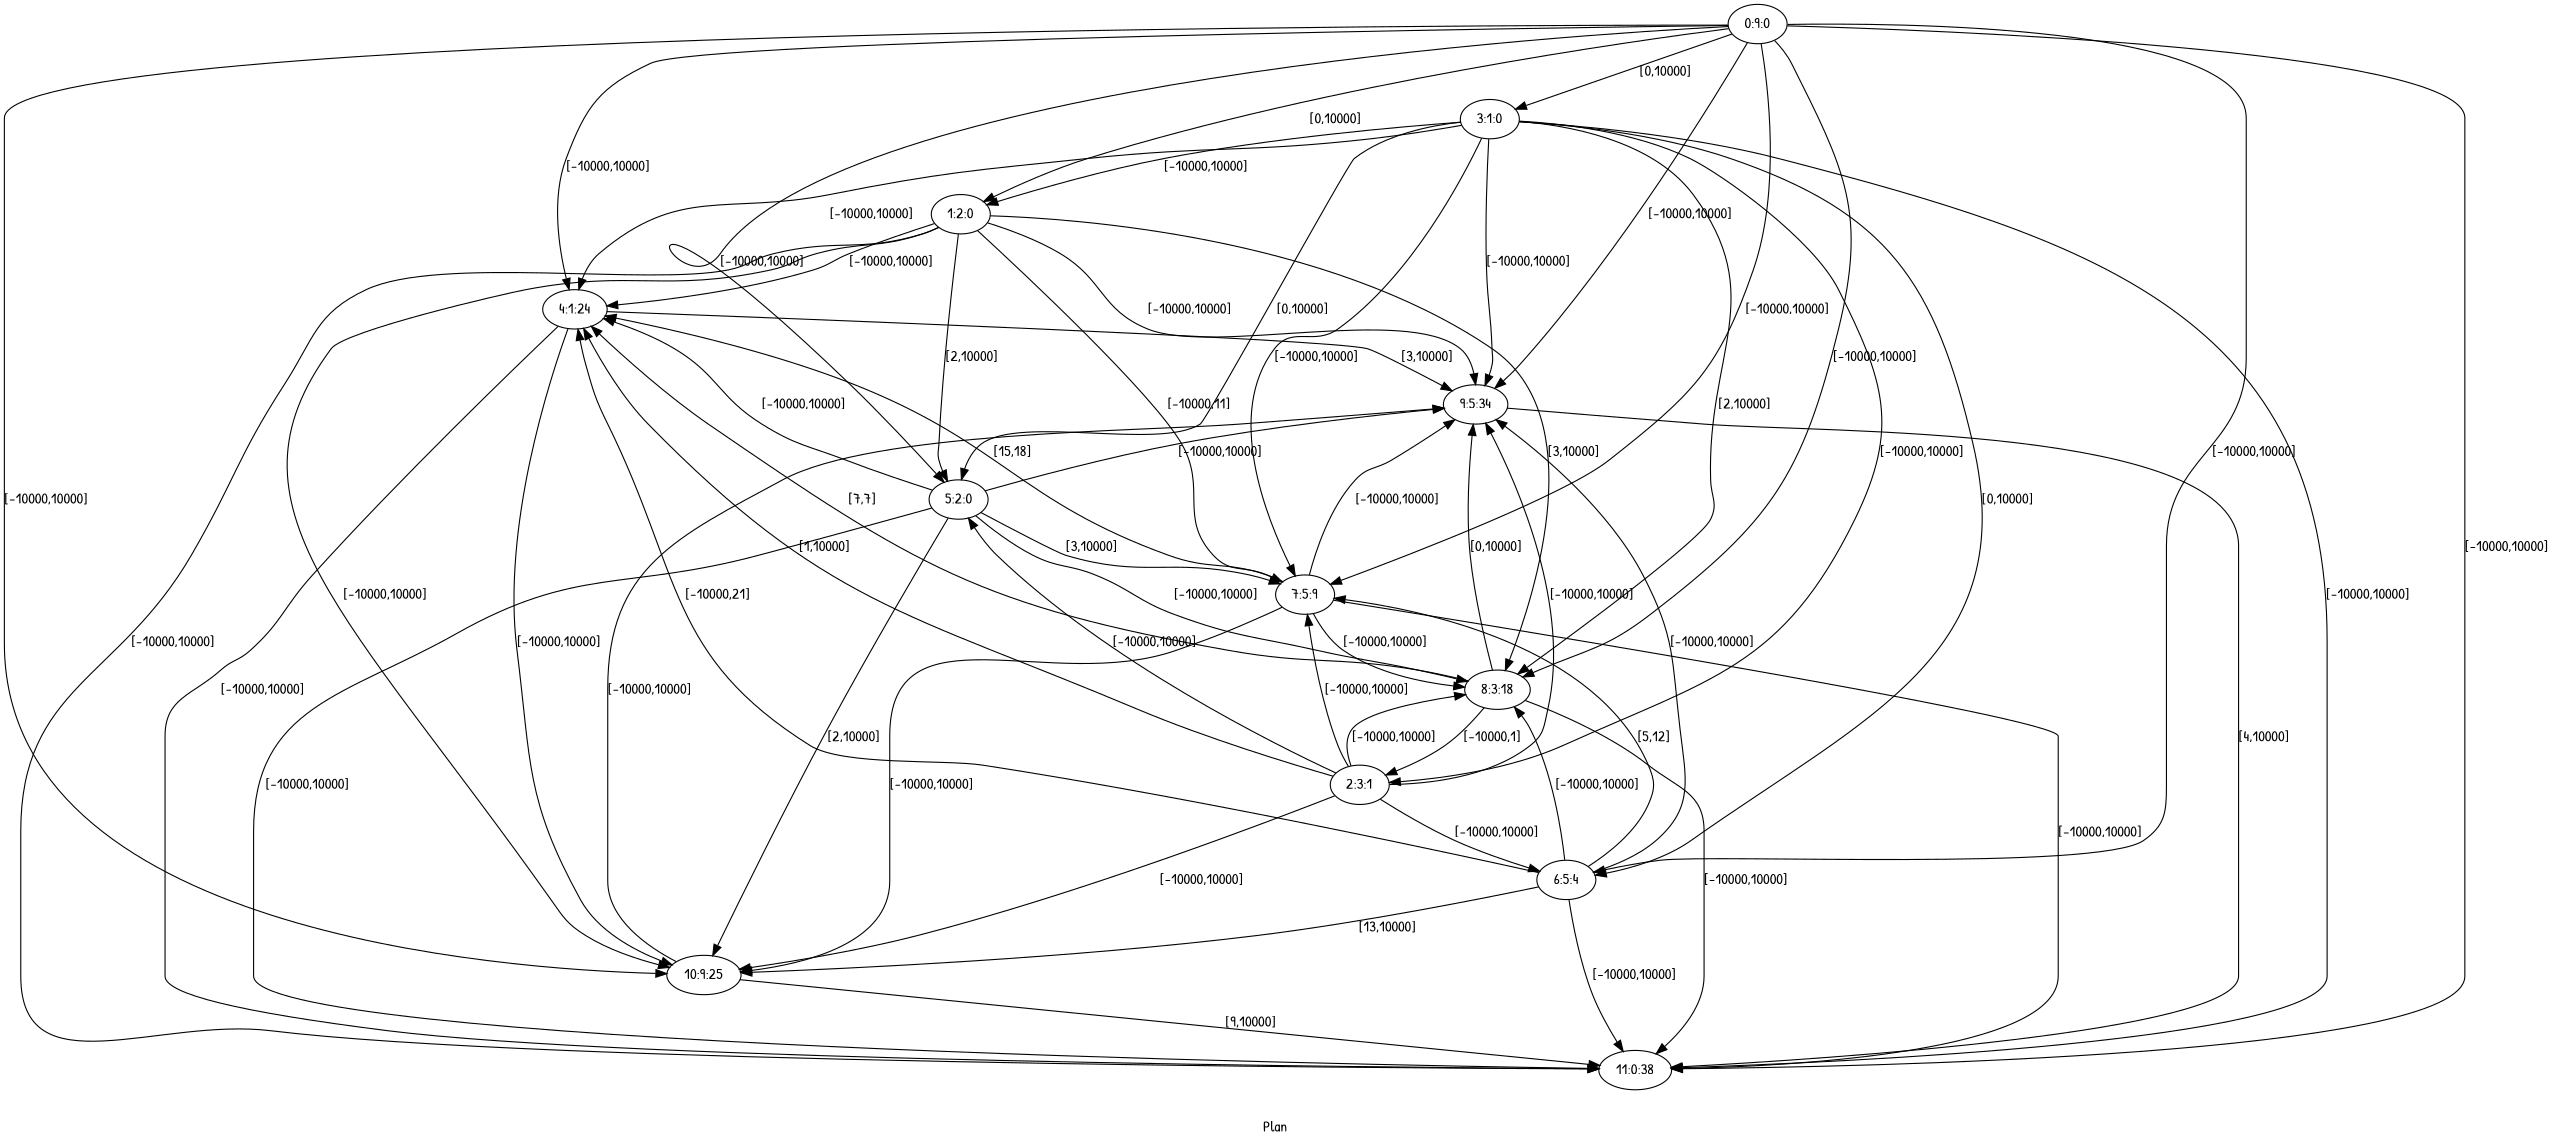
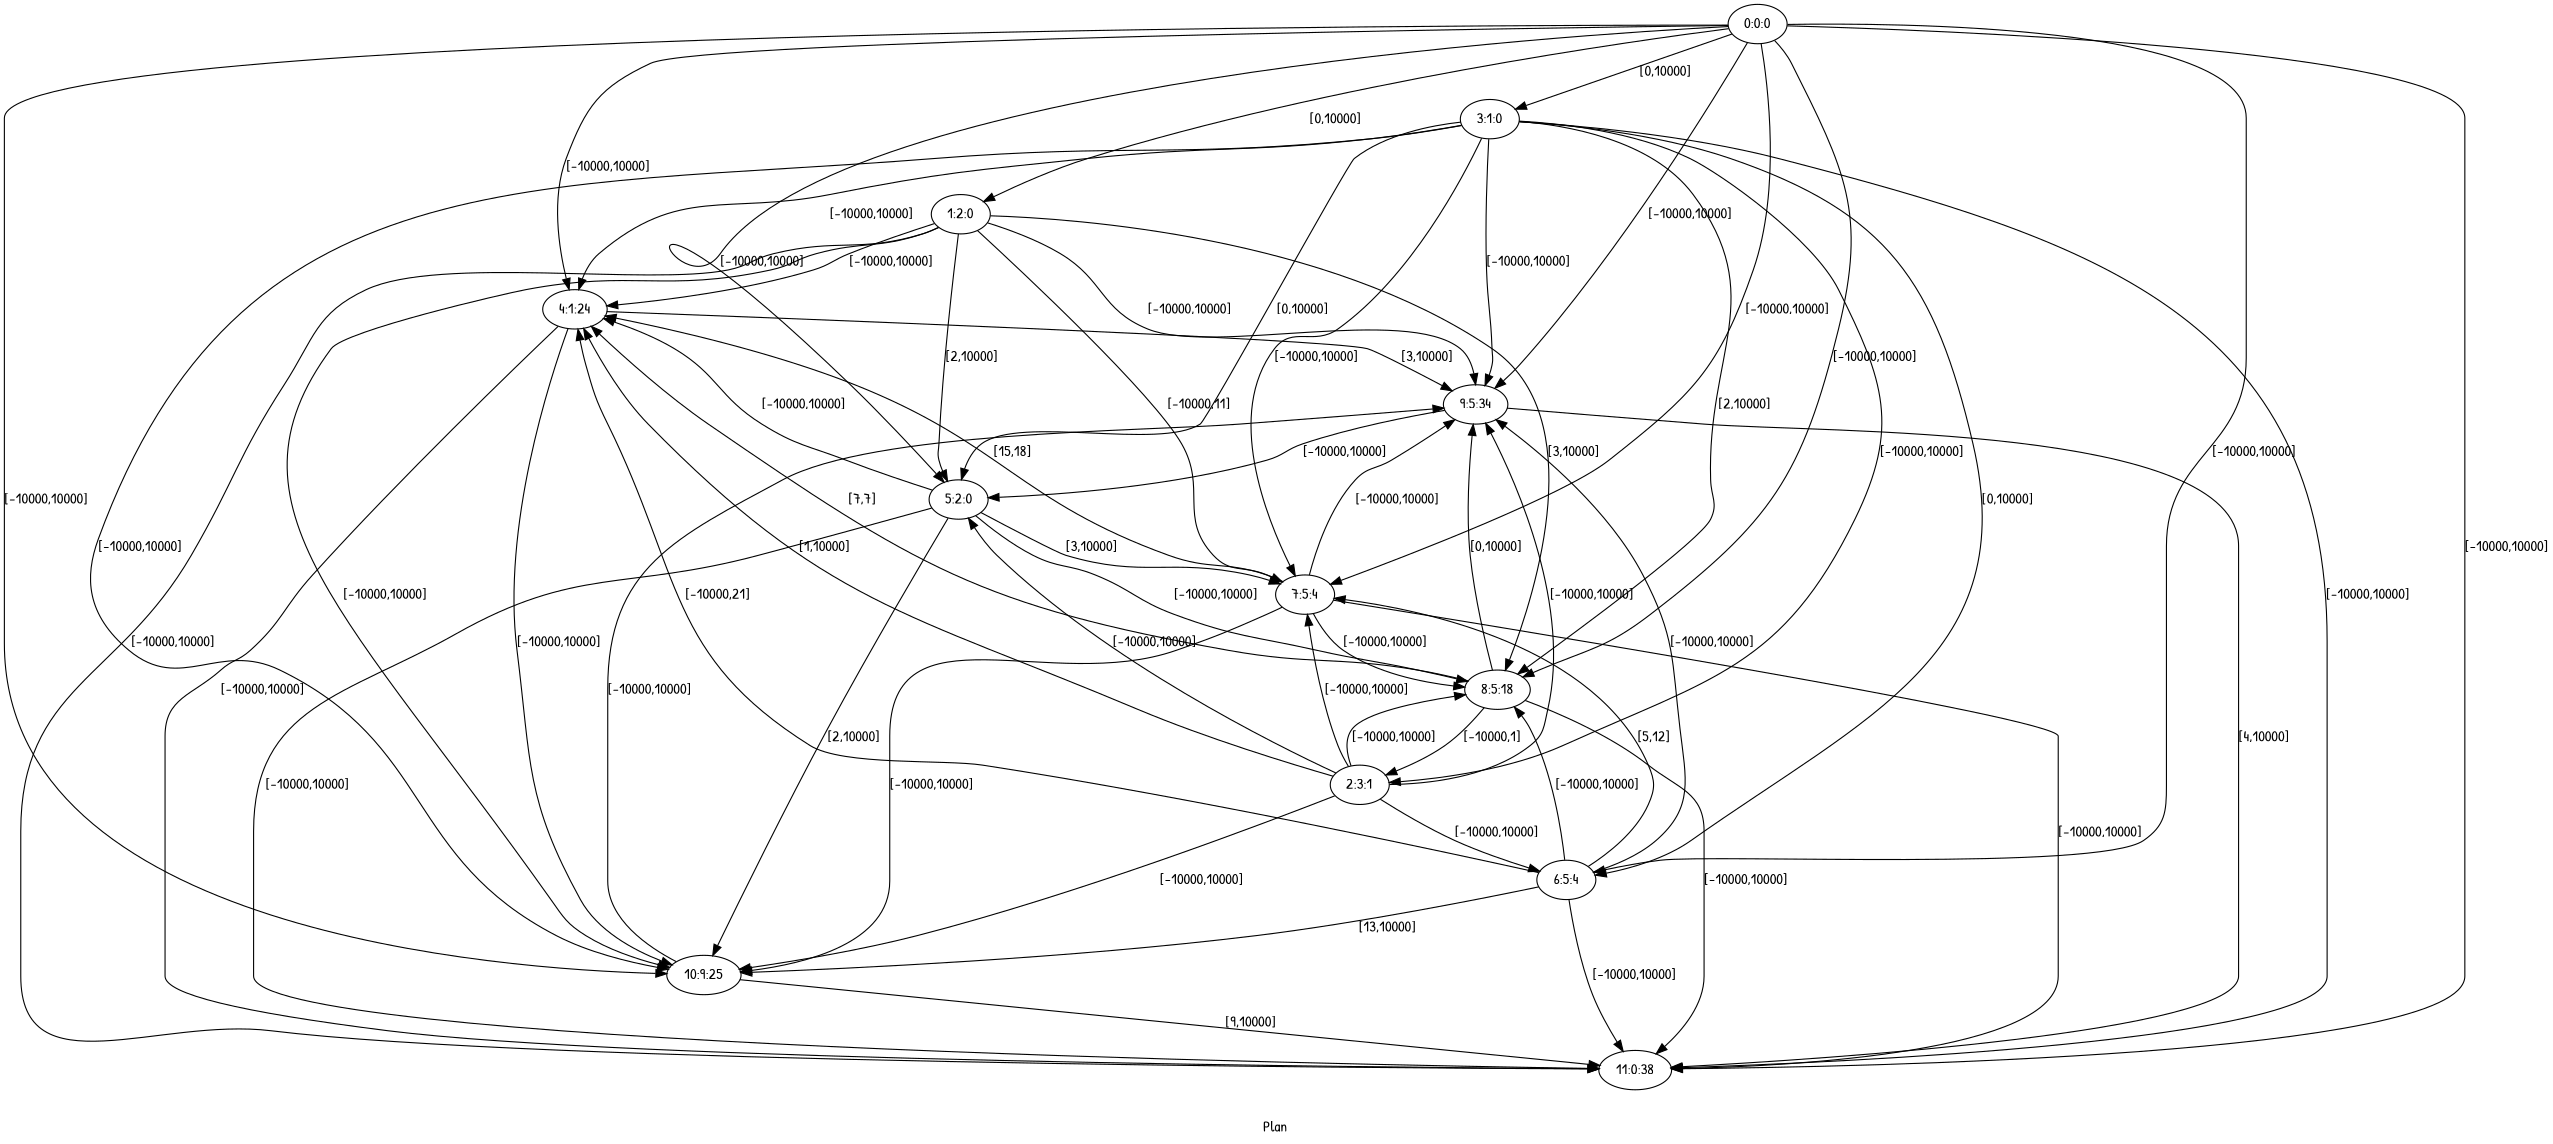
(1758, 24) -> (1758, 24)
(1285, 140) -> (326, 255)
(1207, 439) -> (1226, 470)
(1305, 595) -> (1305, 595)
(1497, 690) -> (1497, 690)
